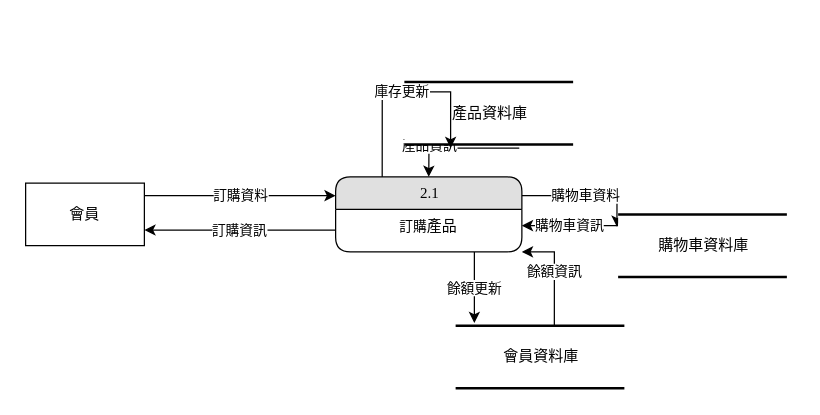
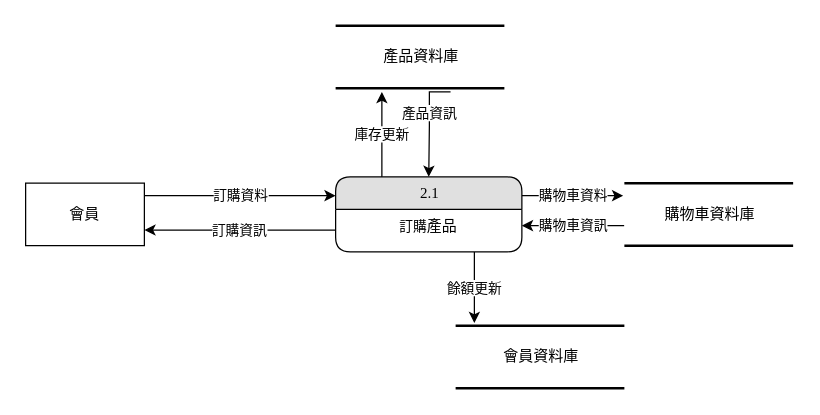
(489, 113) -> (420, 57)
(703, 246) -> (709, 214)
(554, 275) -> none
